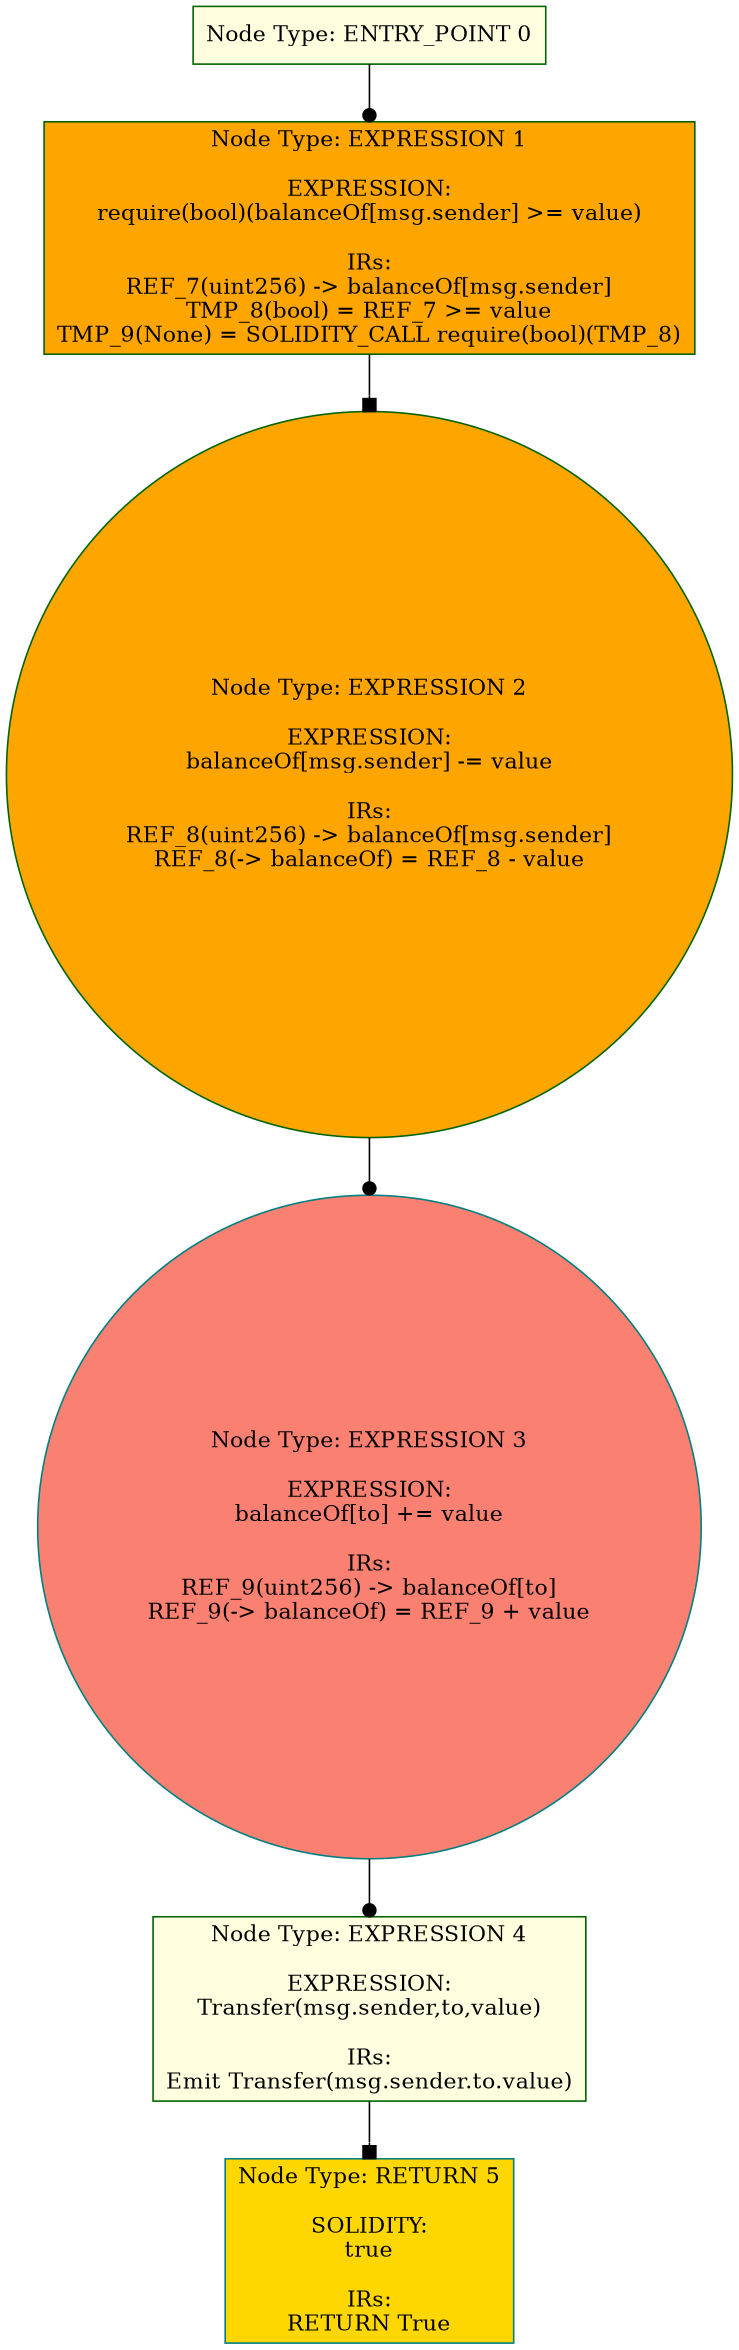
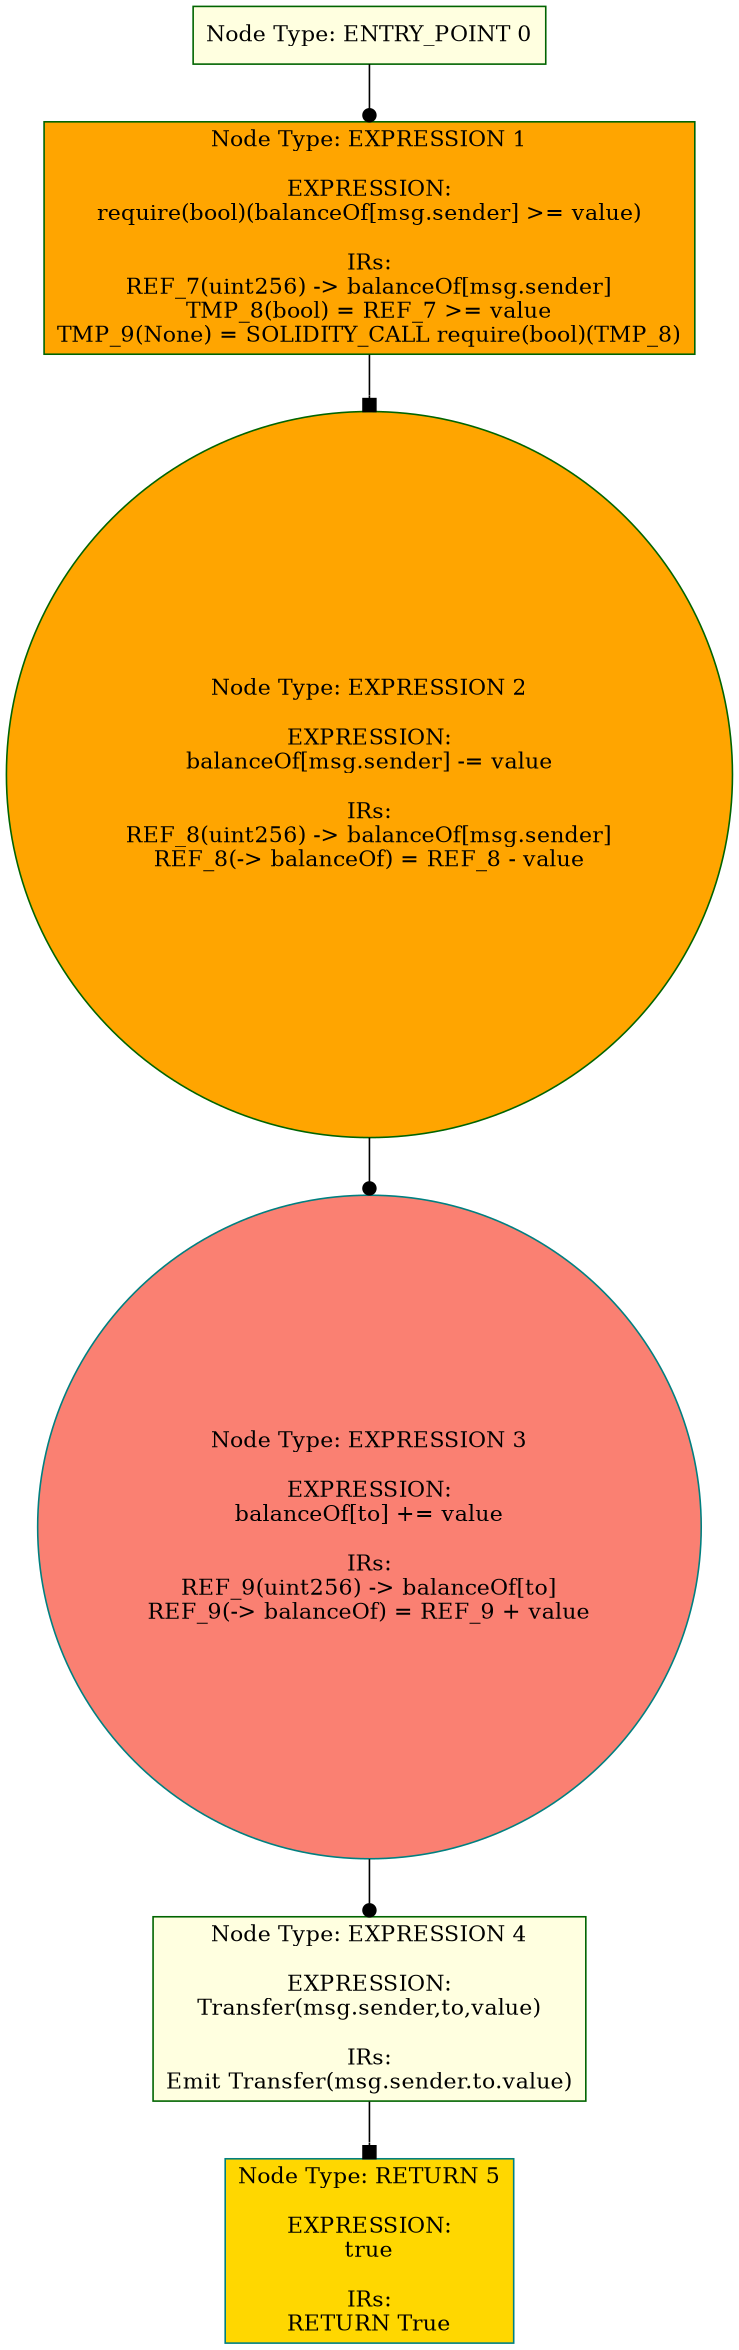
(369, 2251) -> (369, 2251)
